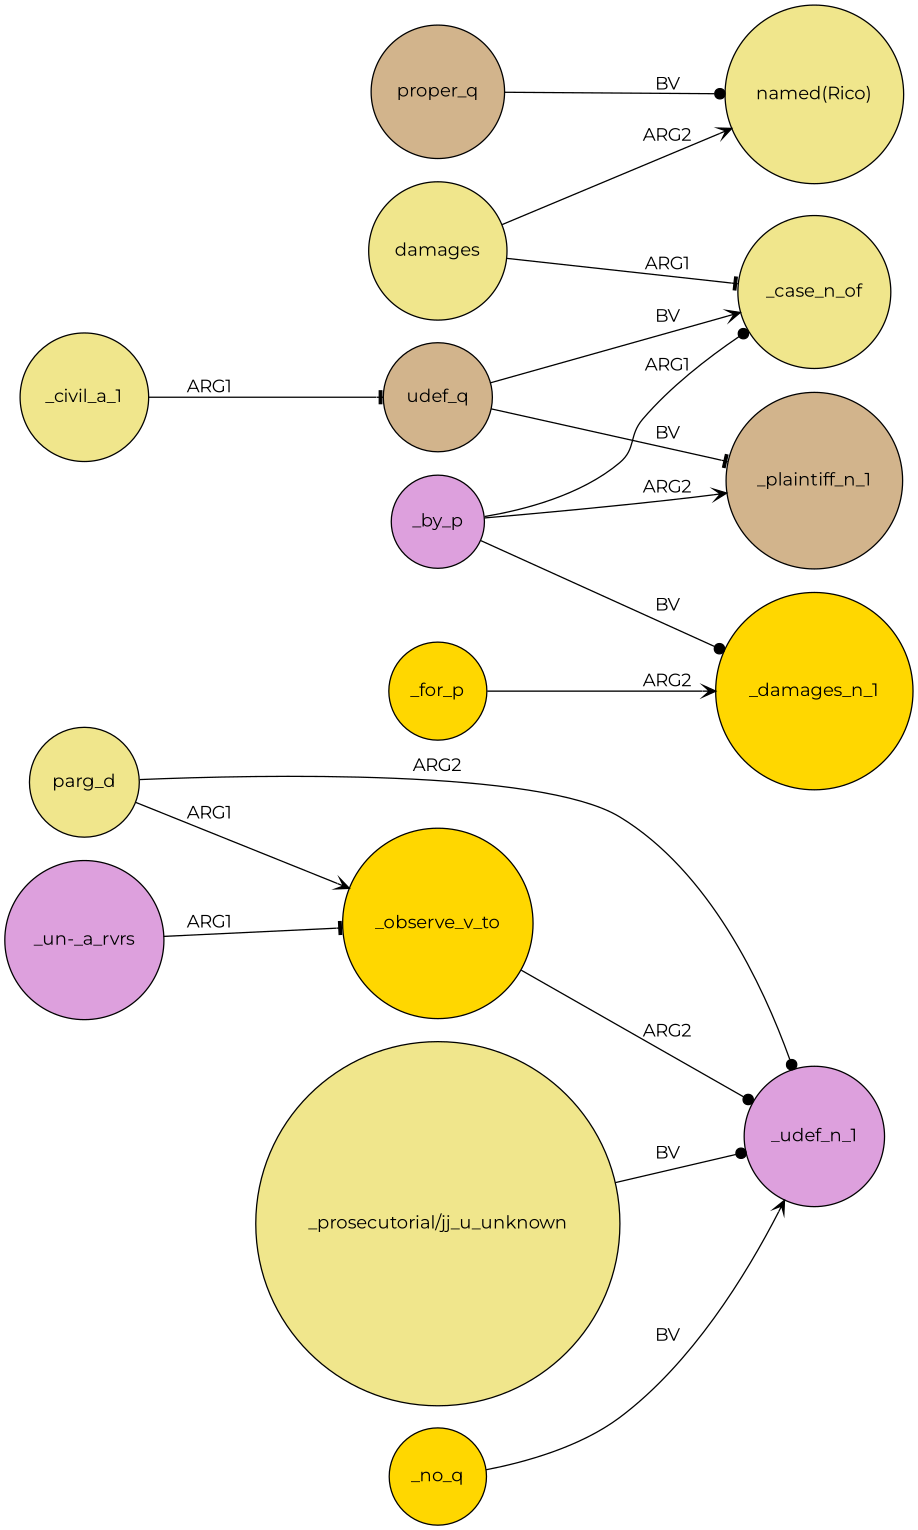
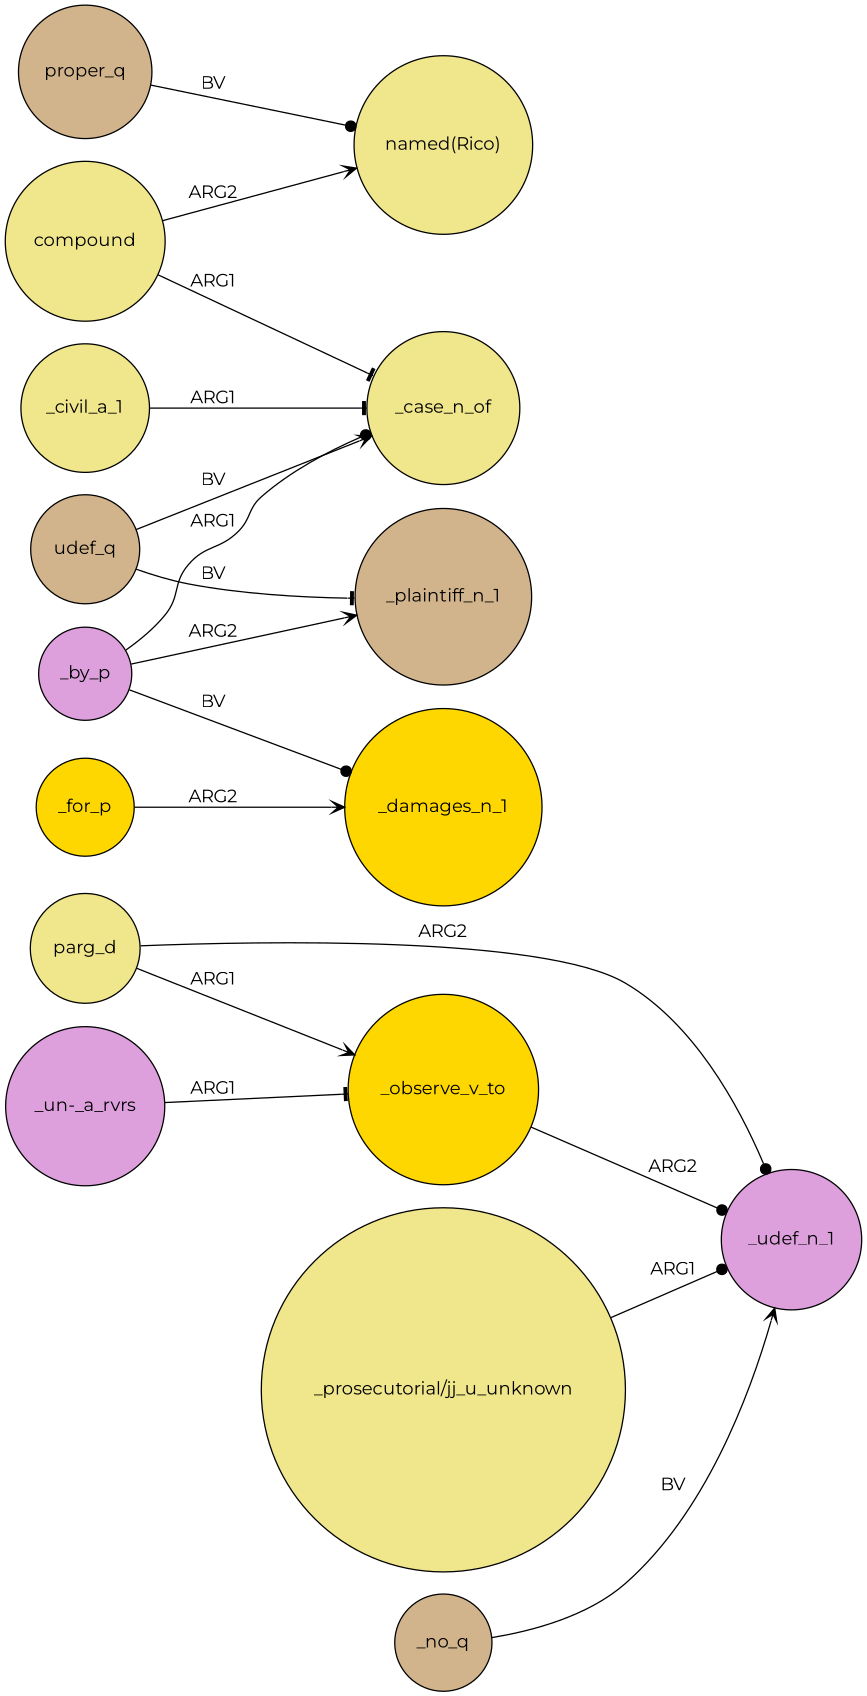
(438, 251) -> (85, 241)
(263, 397) -> (255, 408)
(668, 1154) -> (673, 1270)
(438, 1476) -> (443, 1643)
